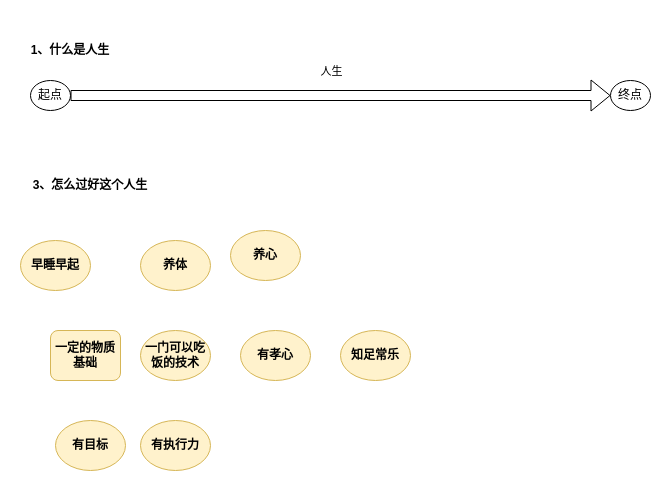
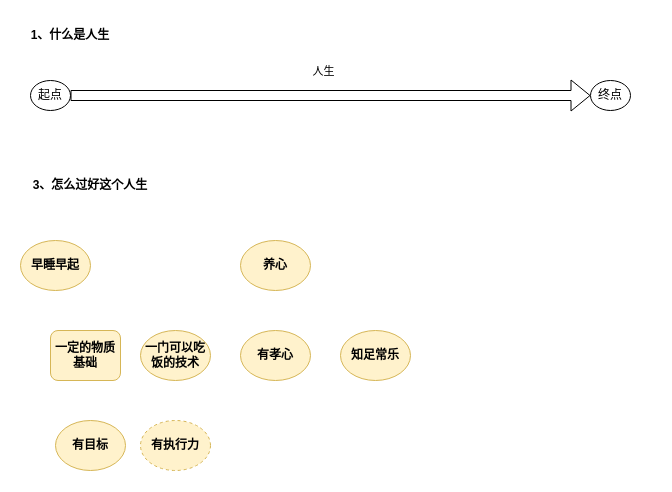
(71, 51) -> (71, 36)
(631, 96) -> (611, 96)
(266, 256) -> (276, 266)
(176, 266) -> none
(176, 446) -> (176, 446)
